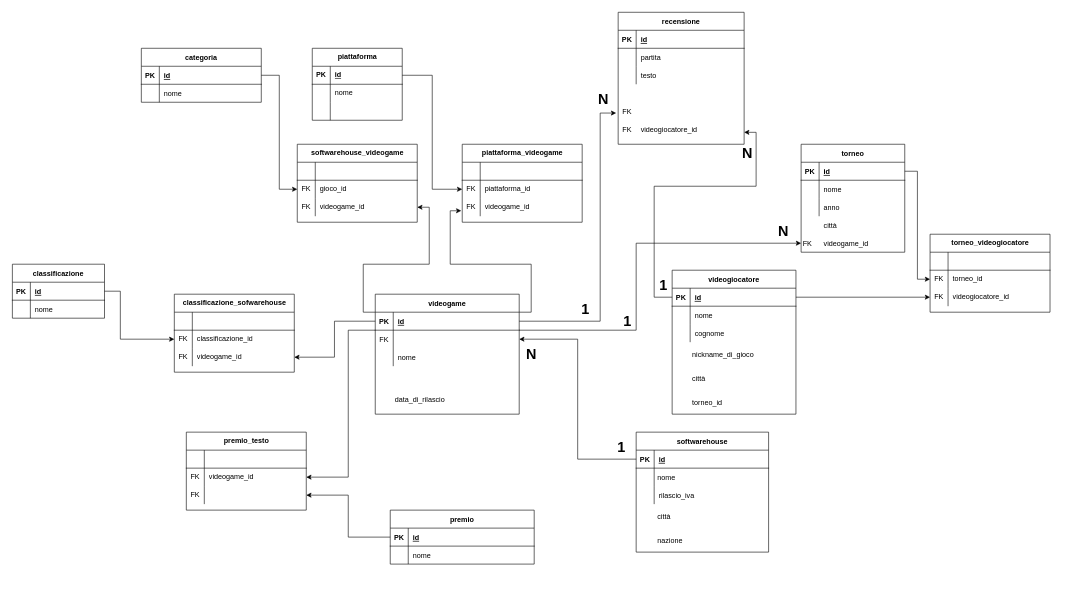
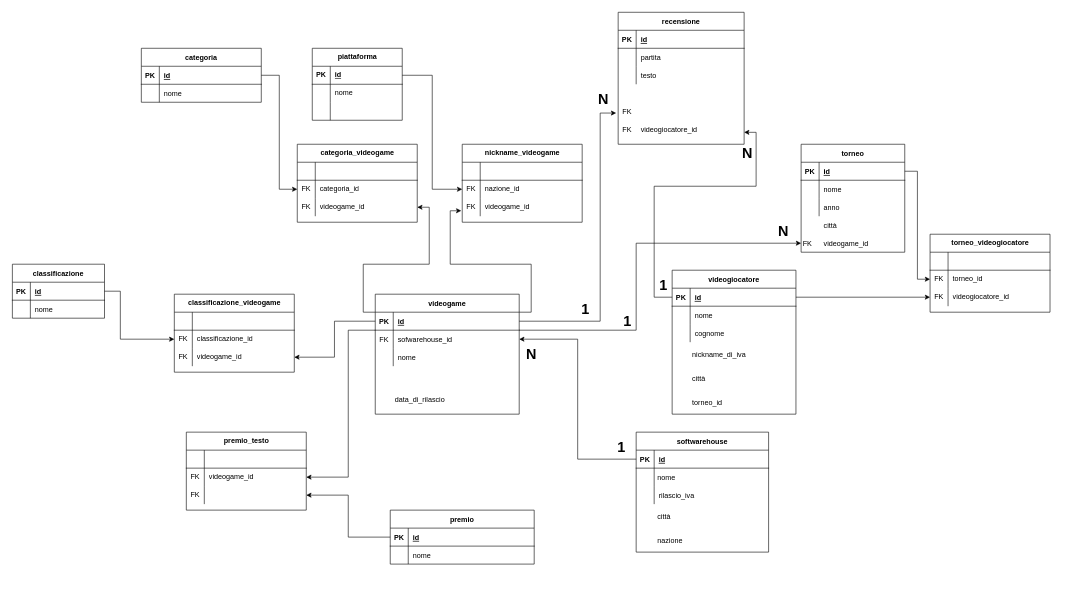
(358, 153) -> (358, 153)
(523, 153) -> (523, 153)
(334, 189) -> (342, 189)
(511, 189) -> (503, 189)
(235, 303) -> (235, 303)
none -> (456, 339)
(724, 355) -> (720, 355)
